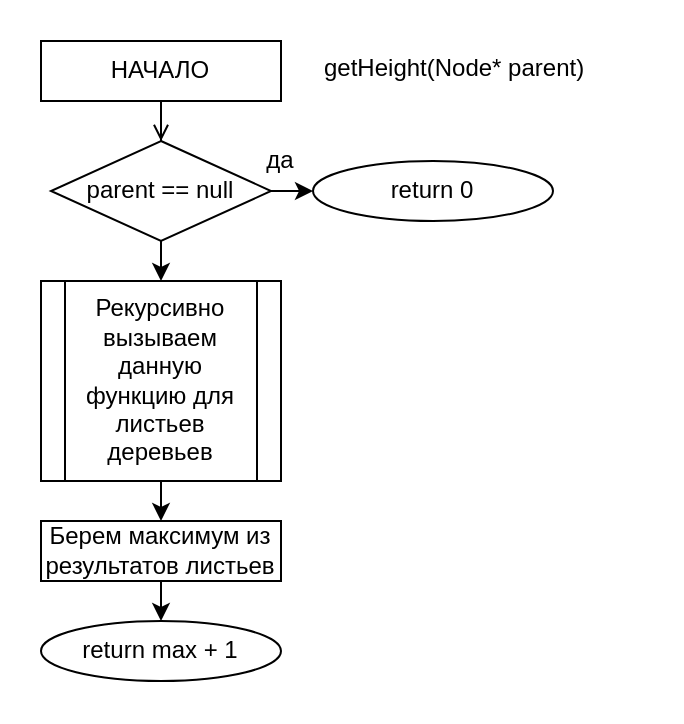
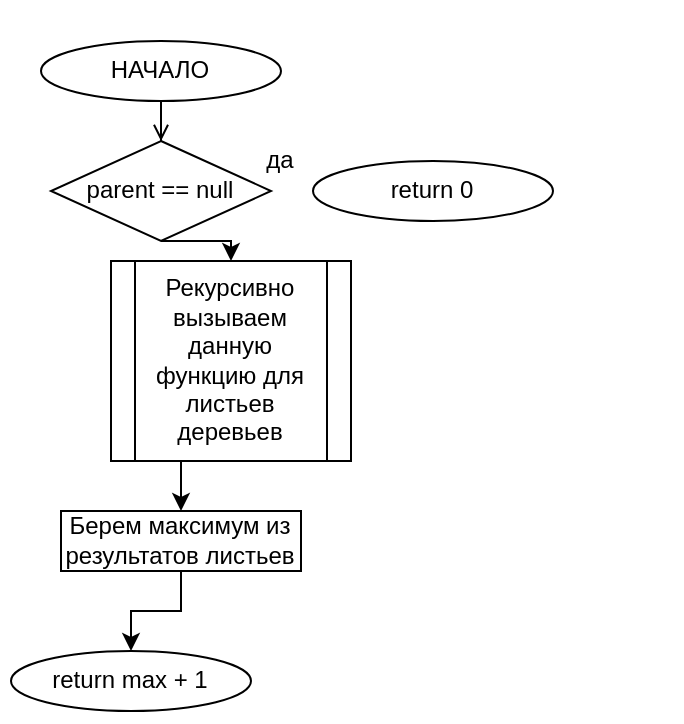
(161, 71) -> (161, 71)
(481, 71) -> none
(285, 191) -> none
(161, 381) -> (231, 361)
(161, 551) -> (181, 541)
(161, 651) -> (131, 681)
